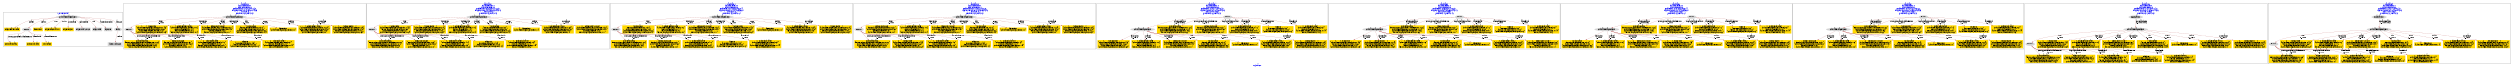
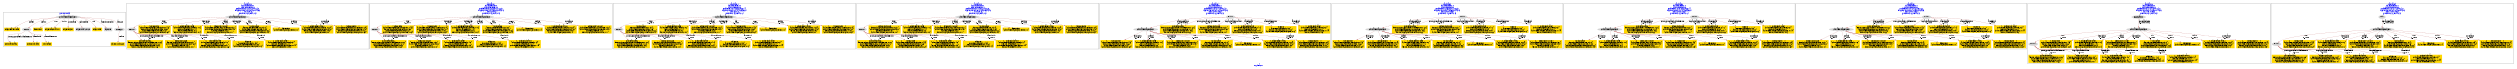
(2379, 17) -> (2382, 17)
(97, 29) -> (97, 29)
(118, 29) -> (119, 29)
(115, 44) -> (118, 44)
